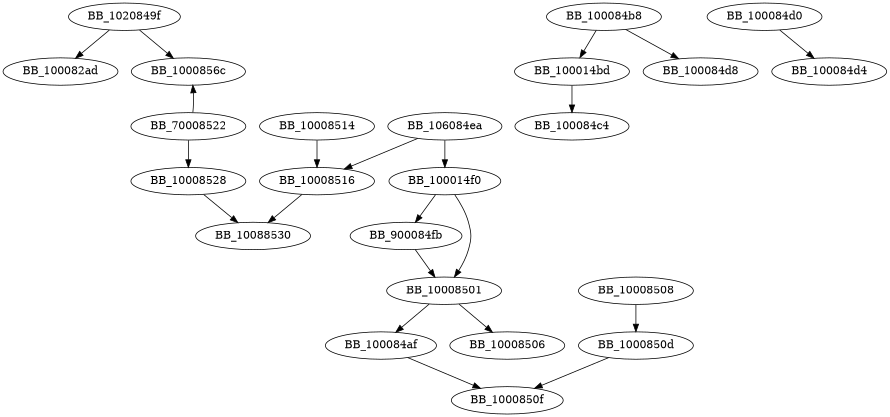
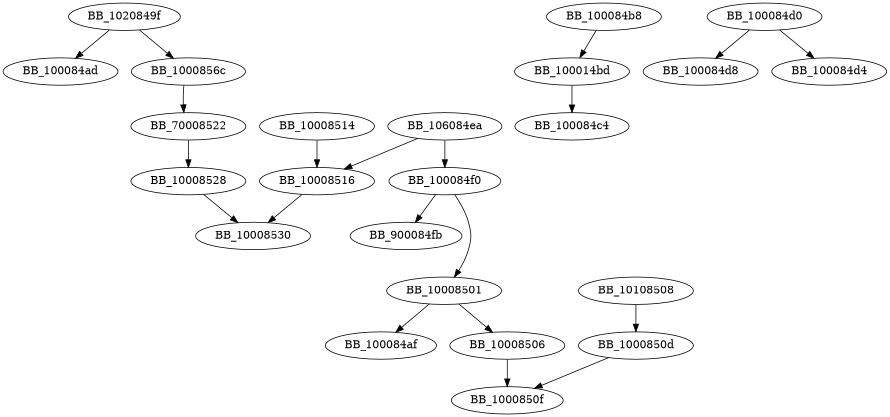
(649, 42) -> (736, 42)
(61, 72) -> (61, 72)
(193, 103) -> (183, 95)
(445, 181) -> (445, 181)
(253, 236) -> (253, 236)
(423, 260) -> none
(636, 291) -> (636, 291)
(441, 371) -> (507, 369)
